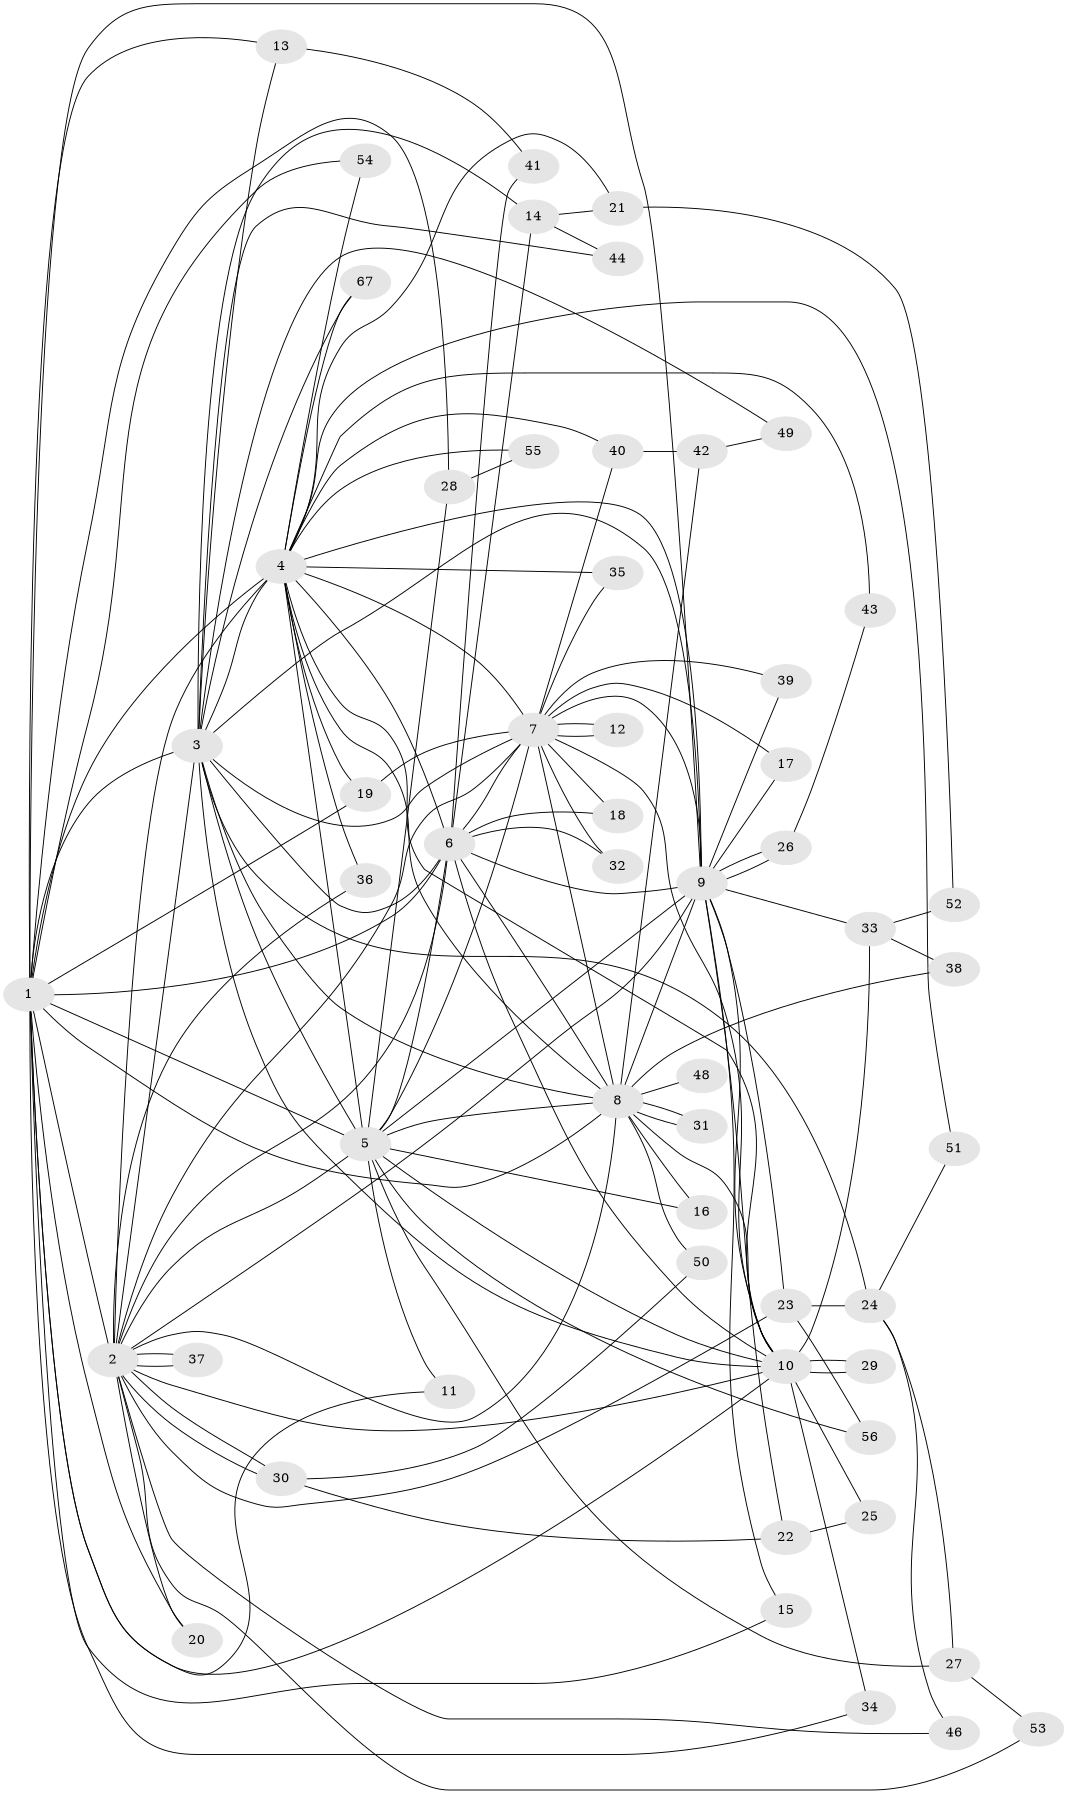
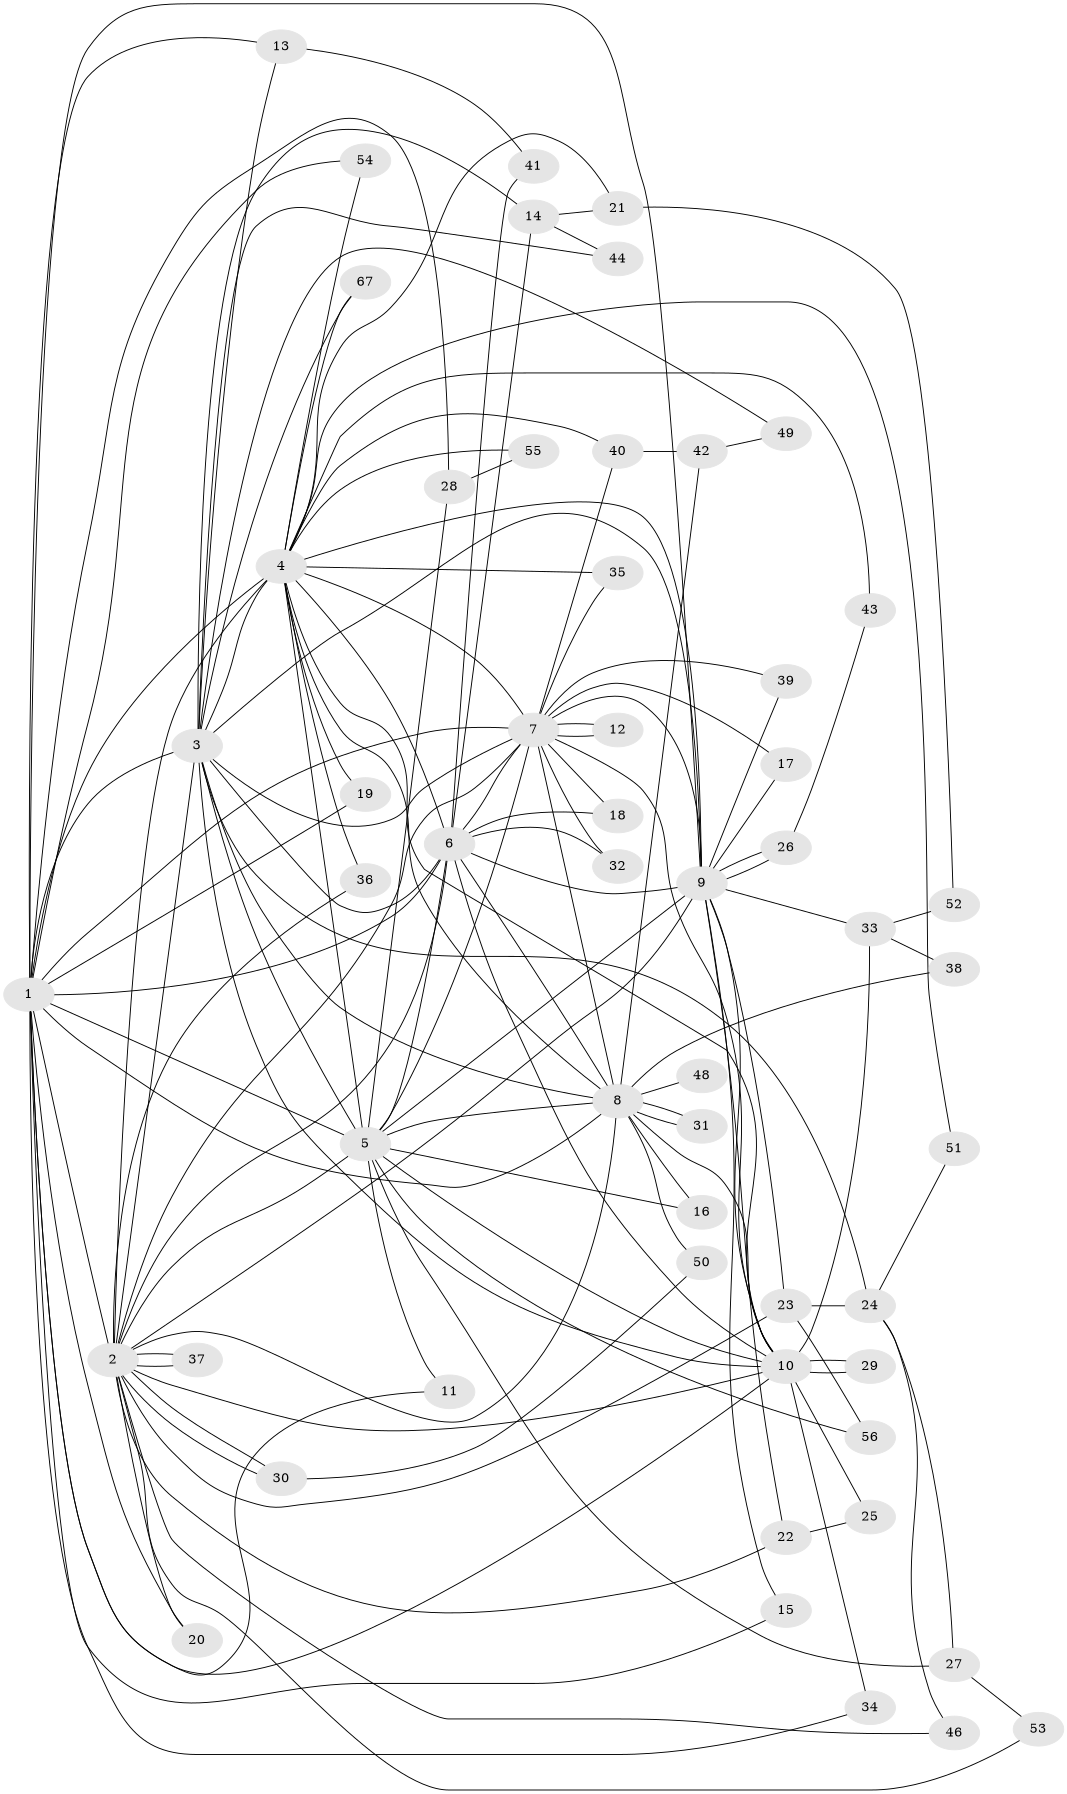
(441, 746) -> (237, 809)
(660, 992) -> none
(518, 1534) -> (391, 1609)
